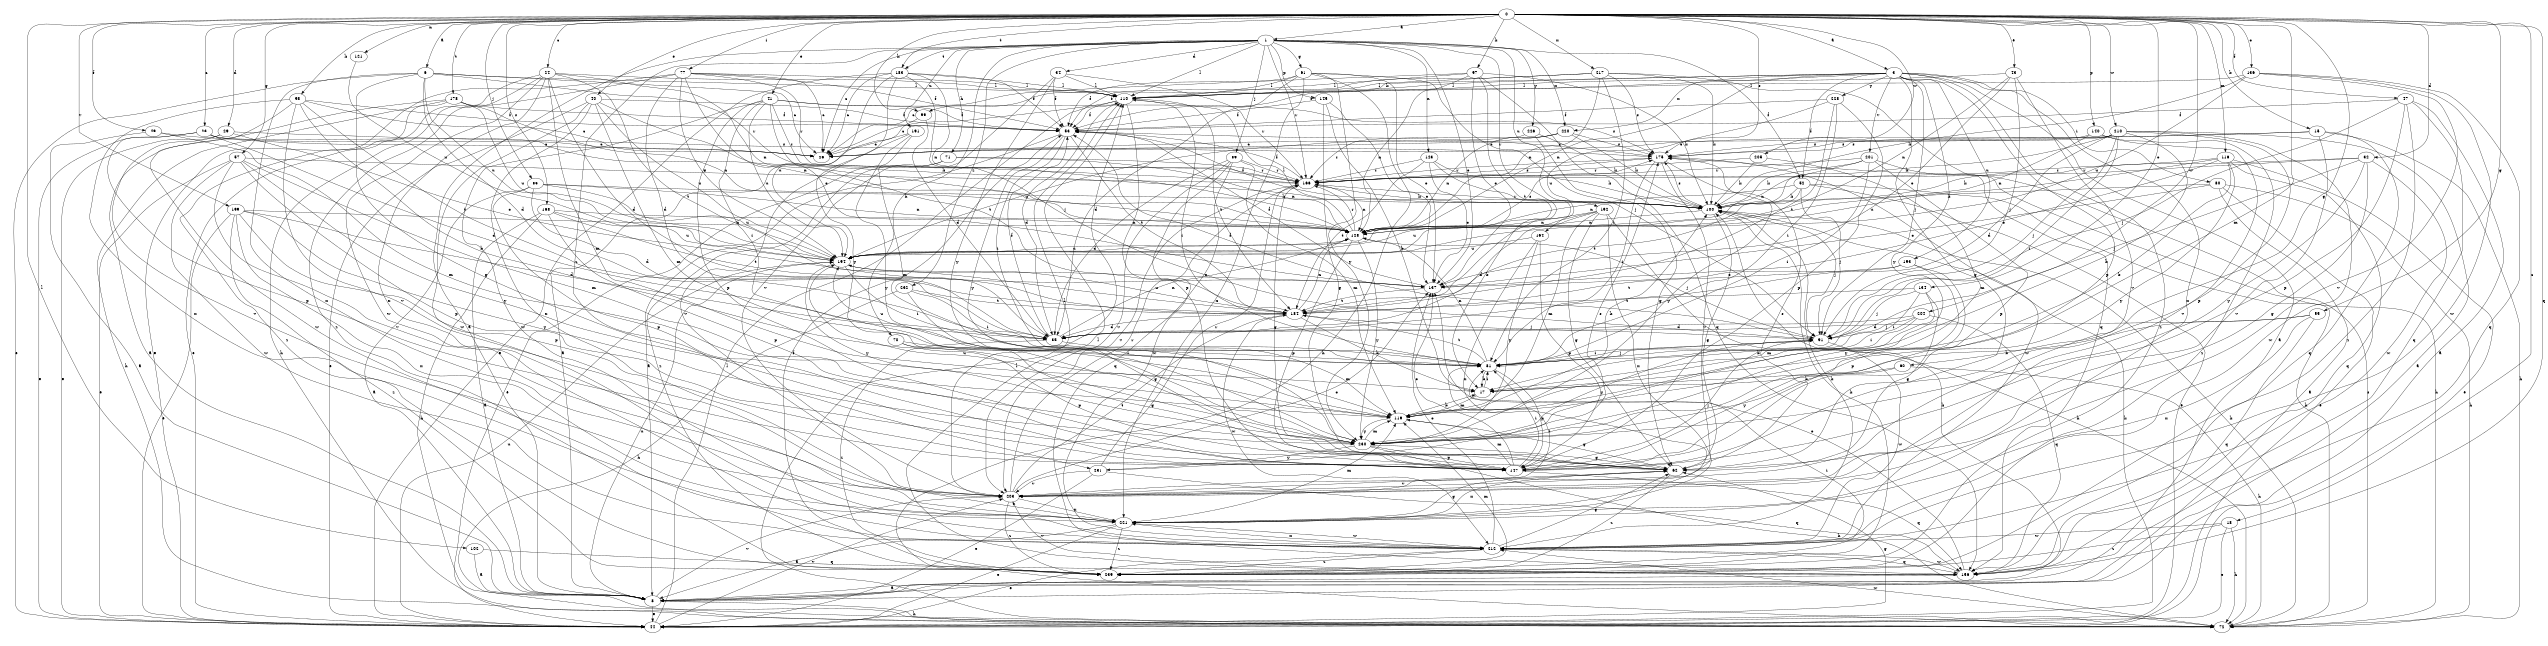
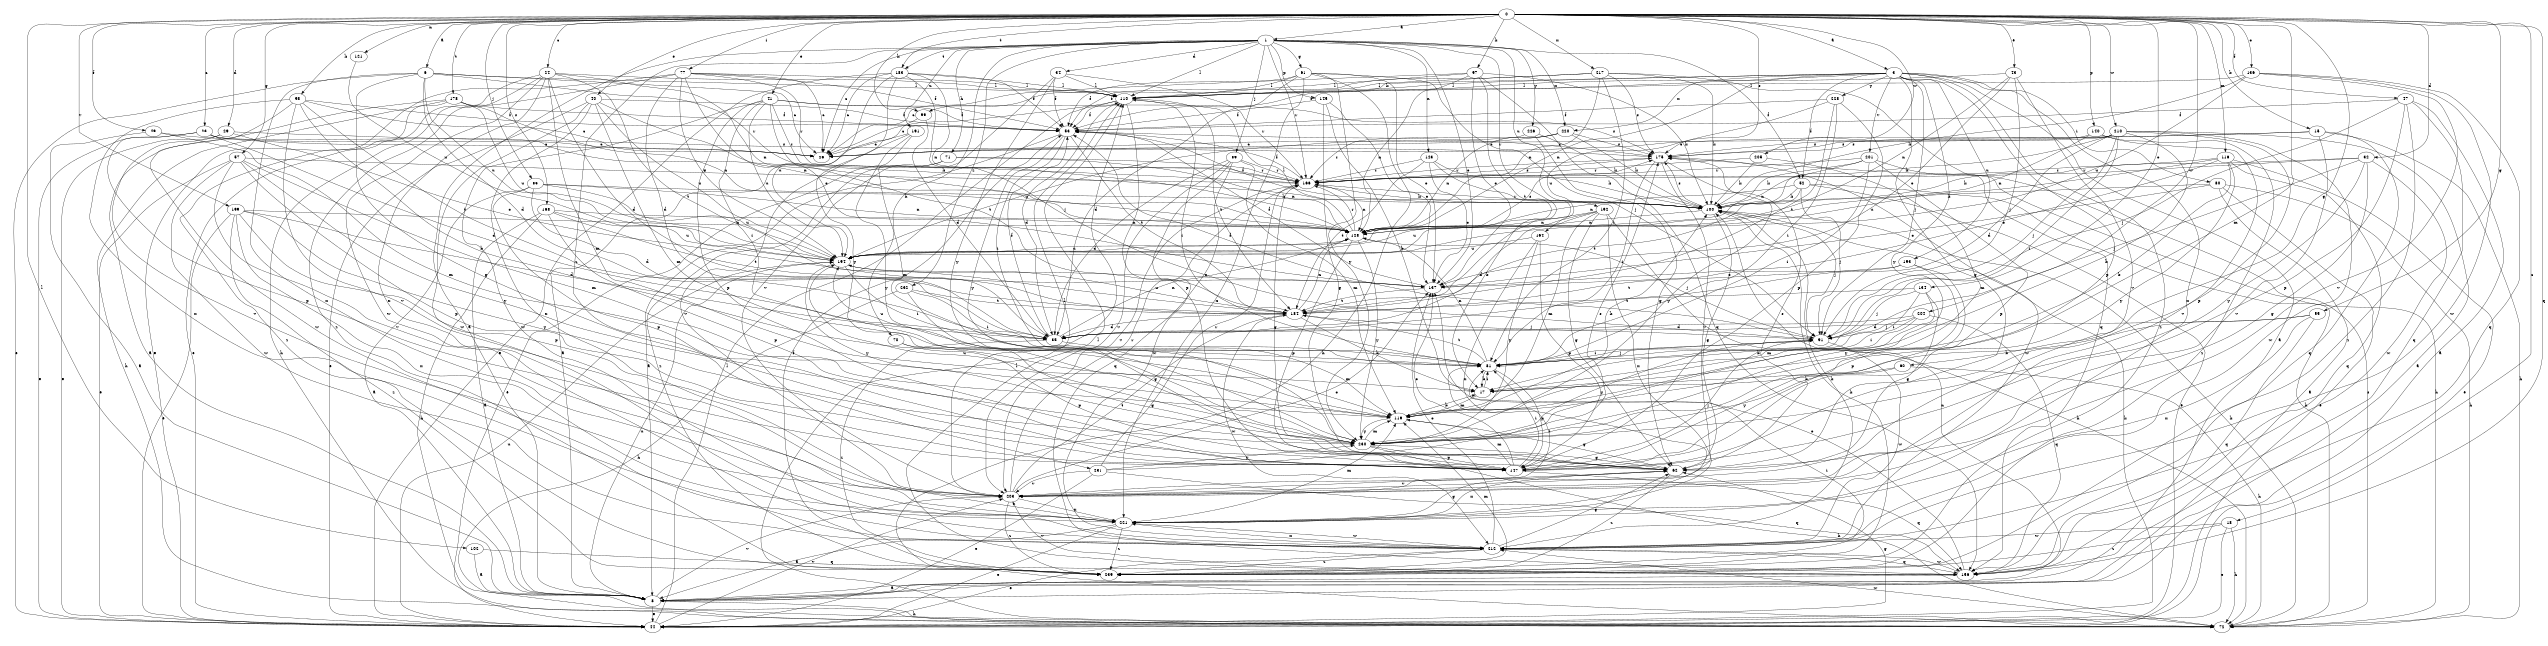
(1190, 358) -> none
(1943, 405) -> (1943, 405)
(1263, 458) -> (1241, 457)
